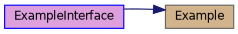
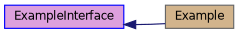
(139, 9) -> (150, 24)
